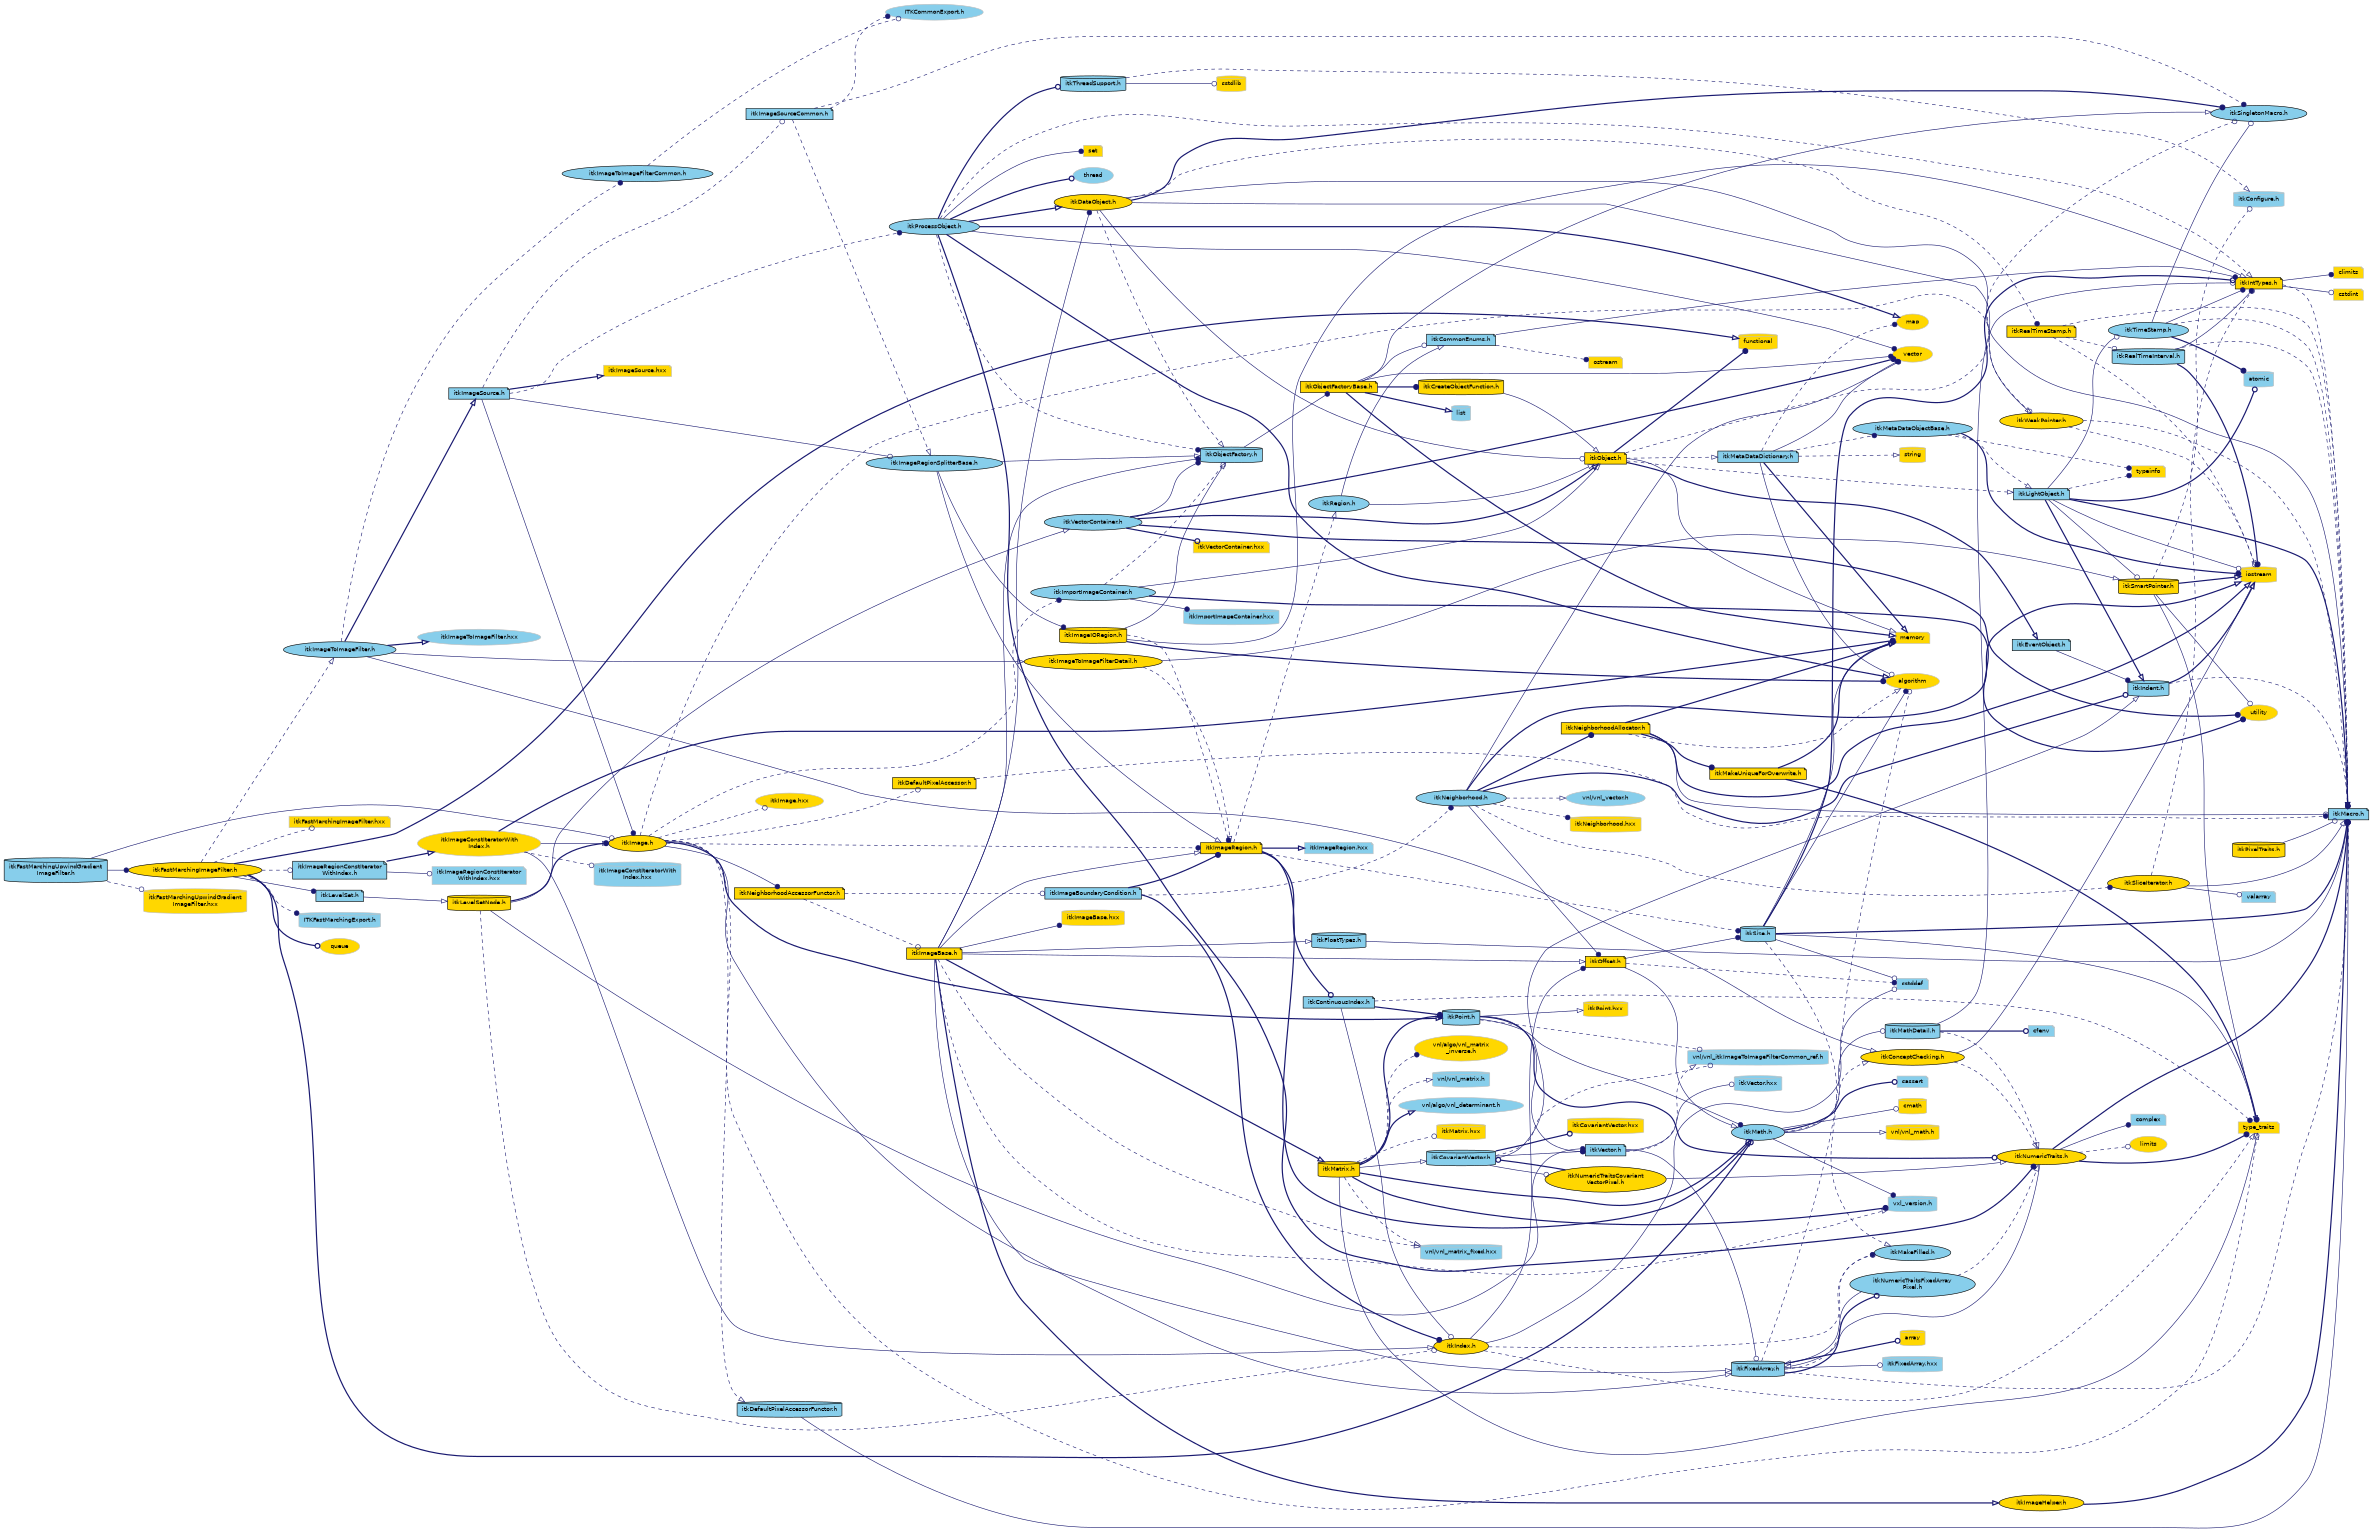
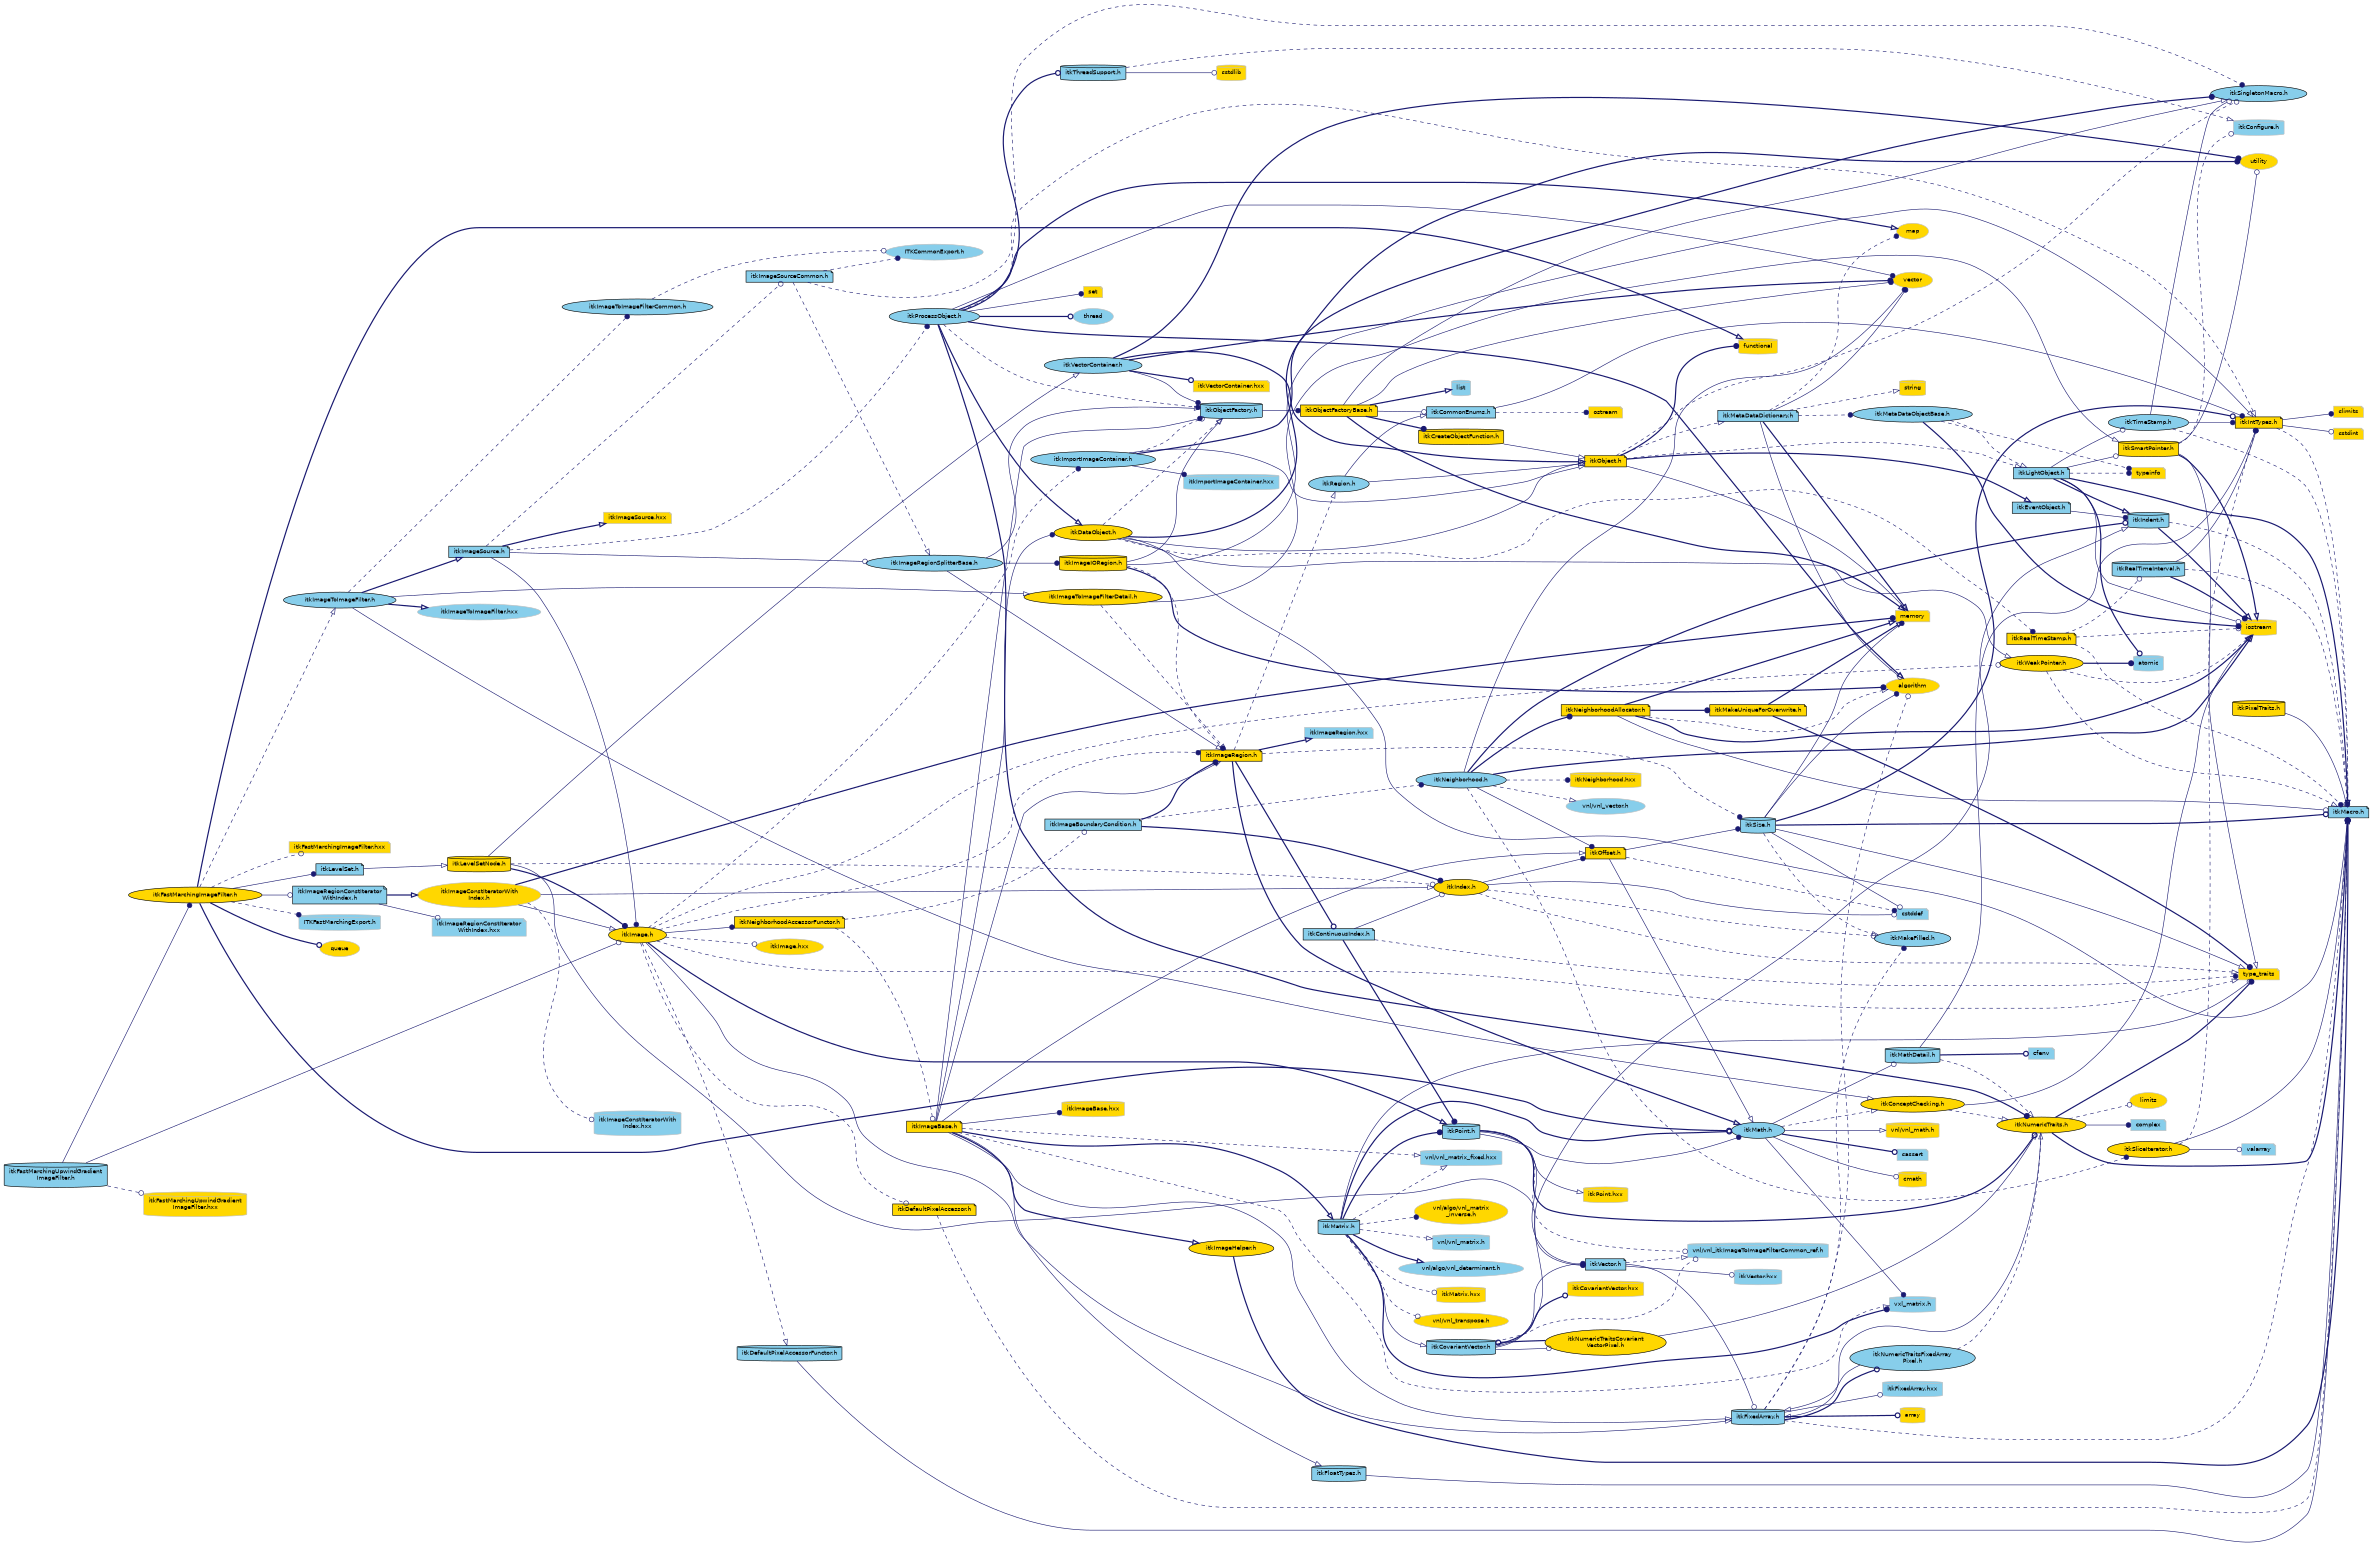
(2207, 352) -> (2106, 663)
(275, 870) -> (275, 895)
(1339, 1169) -> (1339, 1227)
(1913, 1204) -> (1913, 1304)
none -> (1461, 1321)
